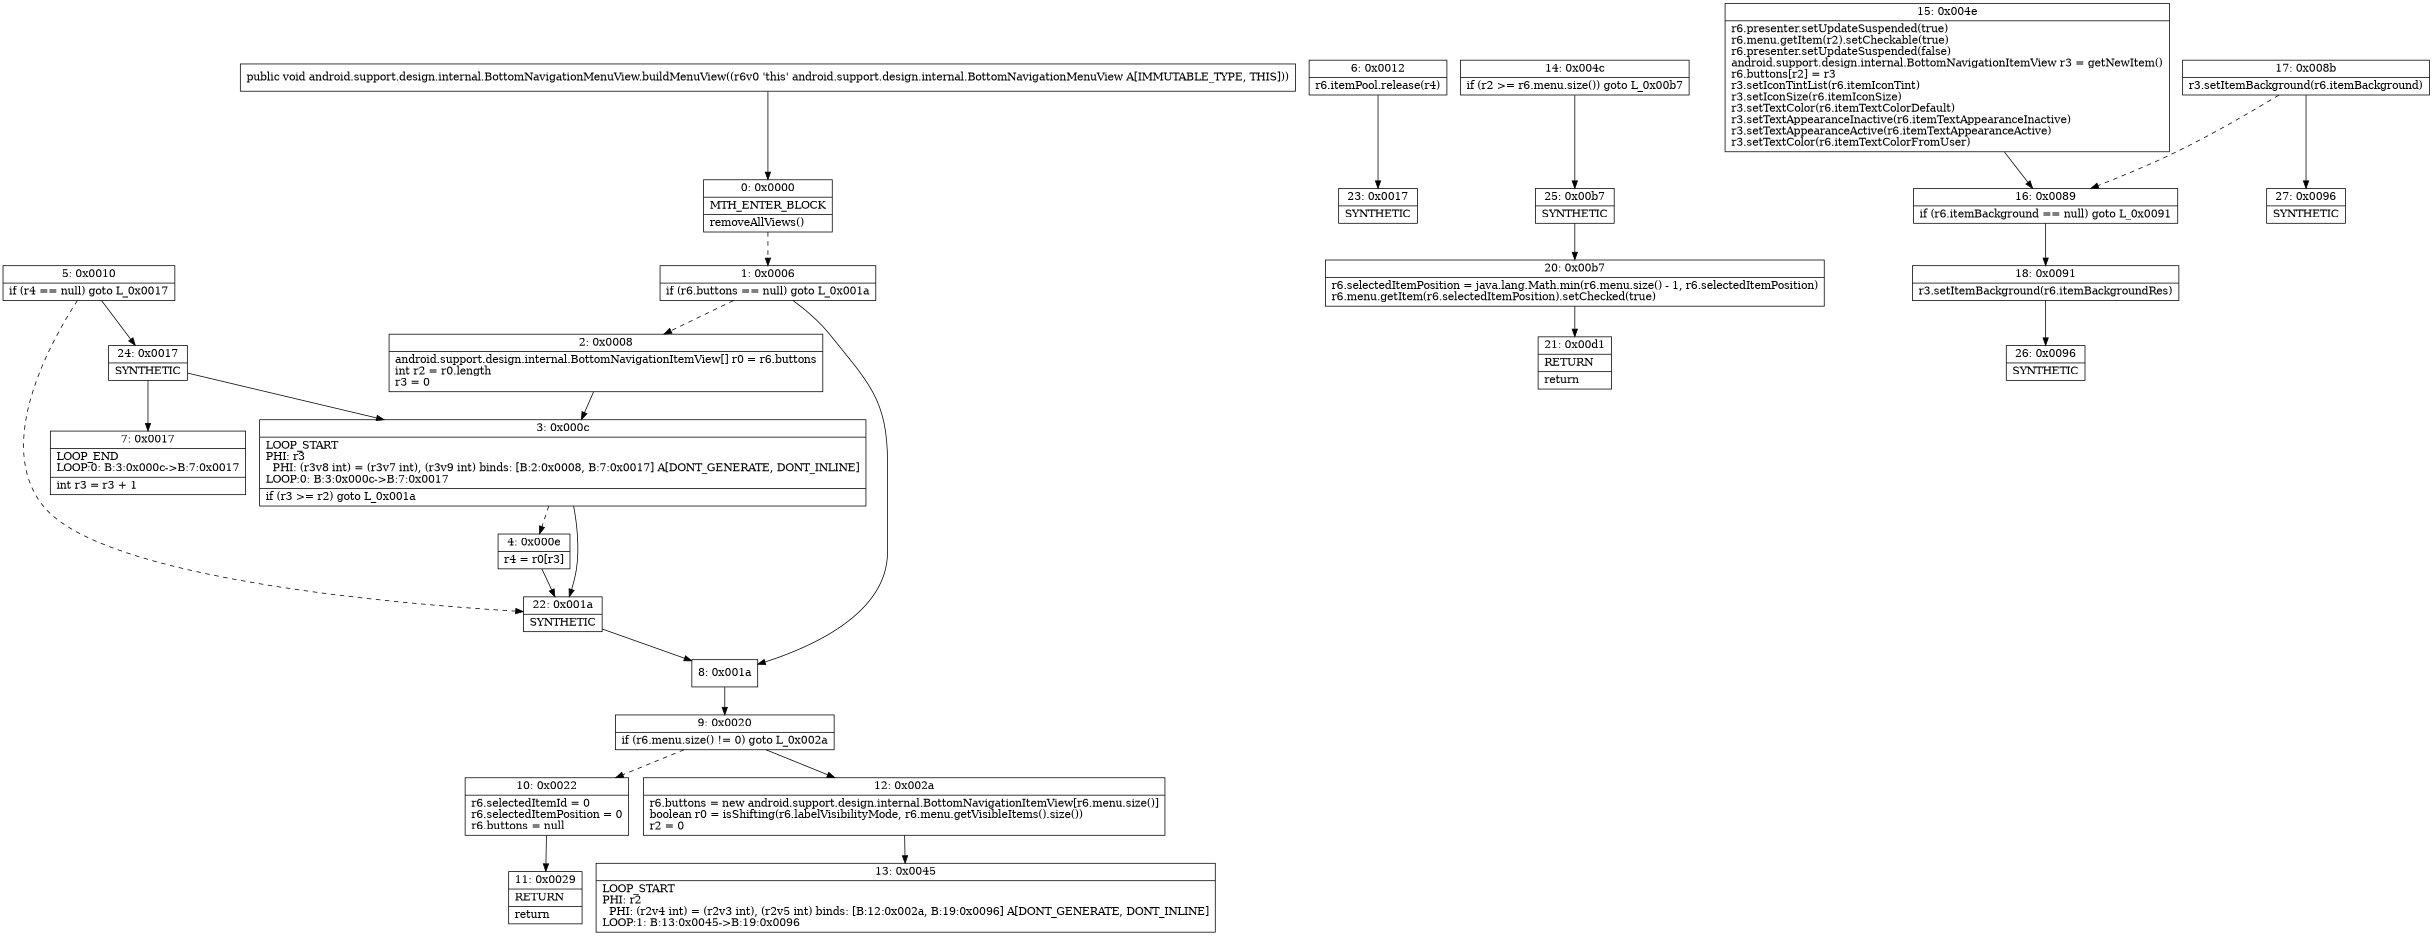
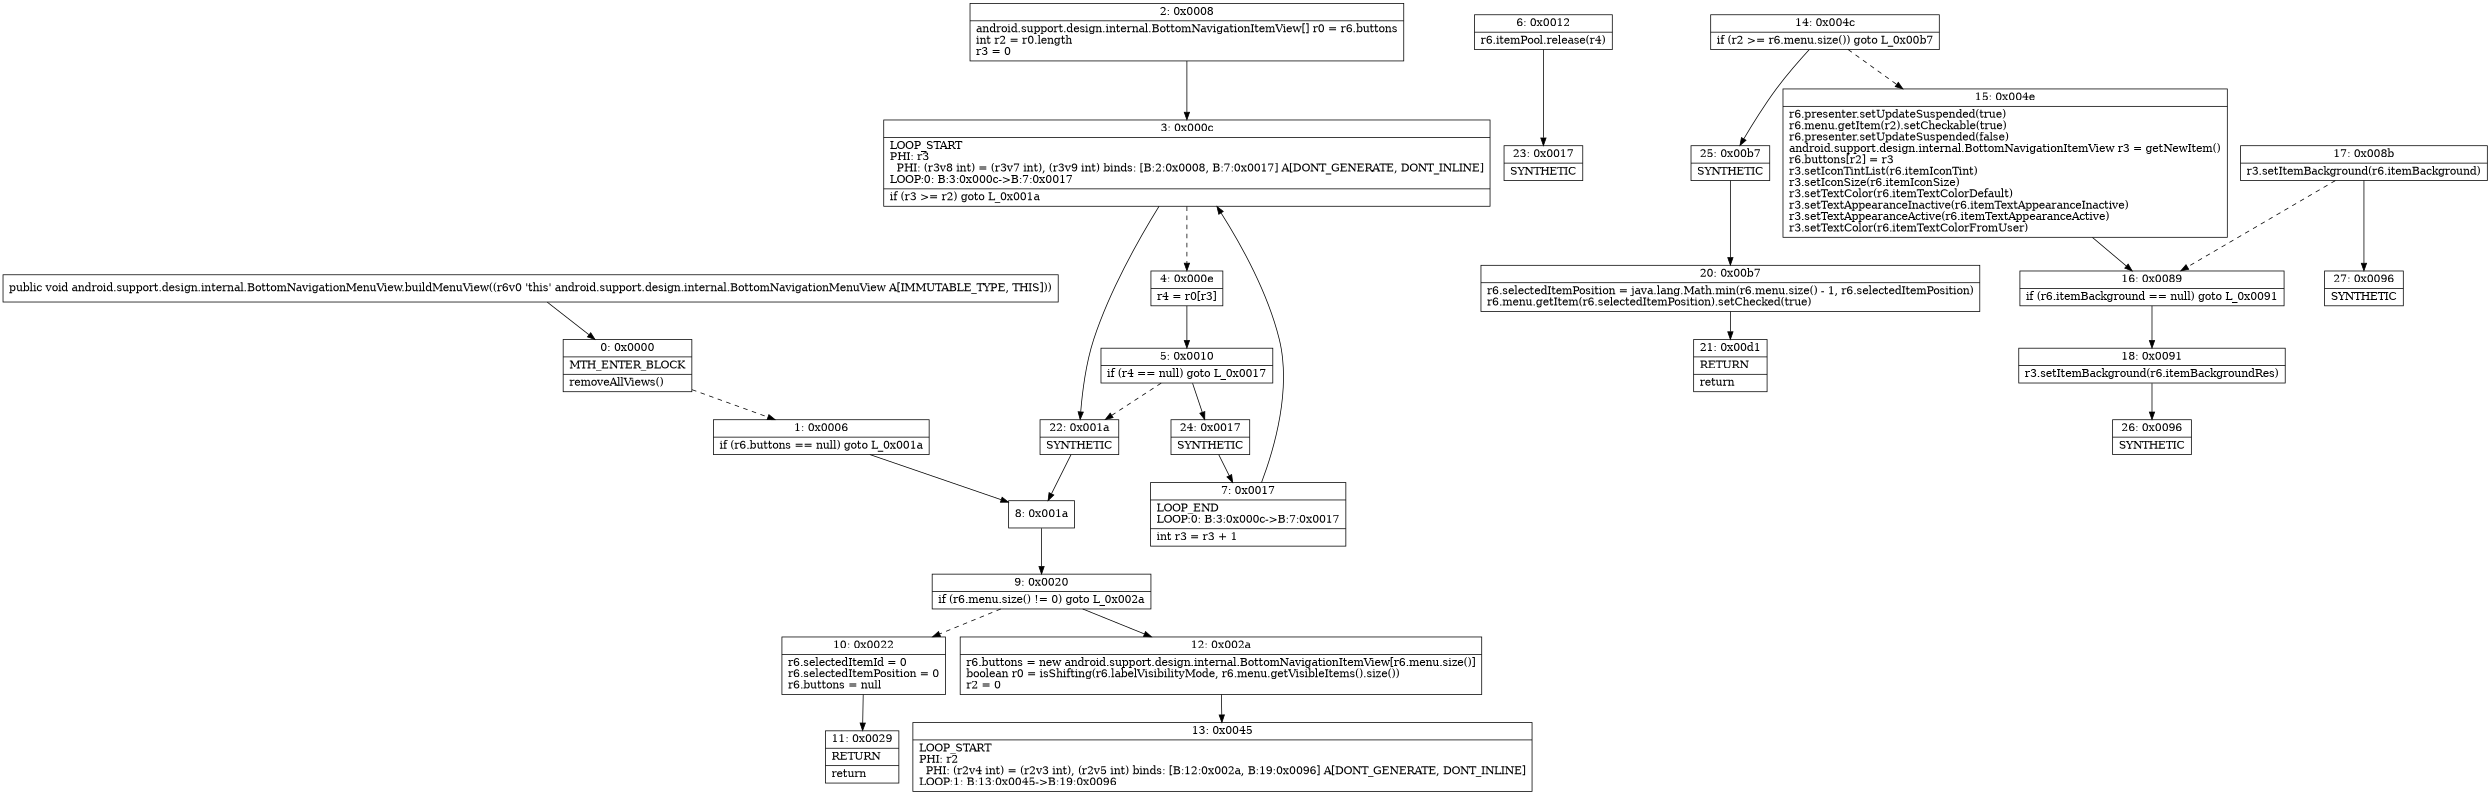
none -> (1872, 67)
(702, 316) -> none
(282, 395) -> (1280, 343)
(547, 579) -> (1187, 323)
